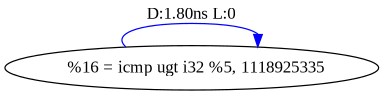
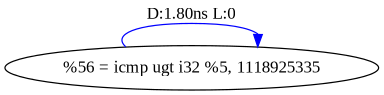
(192, 68) -> (192, 68)
